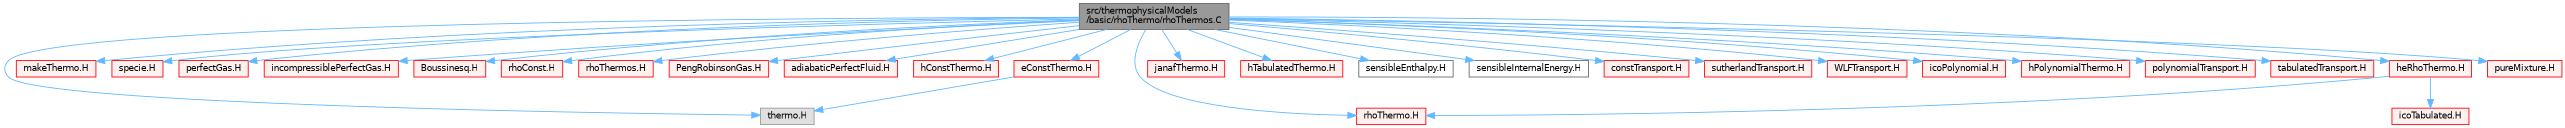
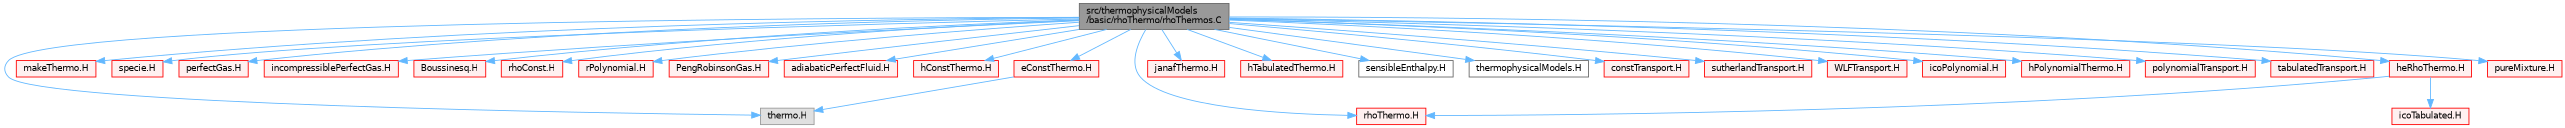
(616, 69) -> (616, 69)
(1529, 69) -> (1529, 69)
